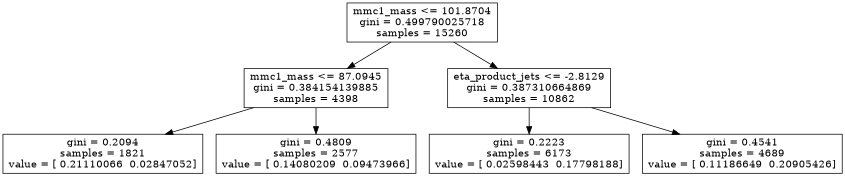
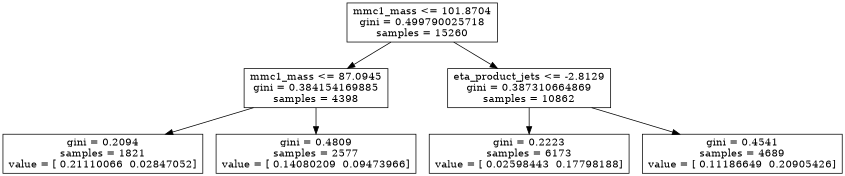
(316, 88) -> (316, 88)
